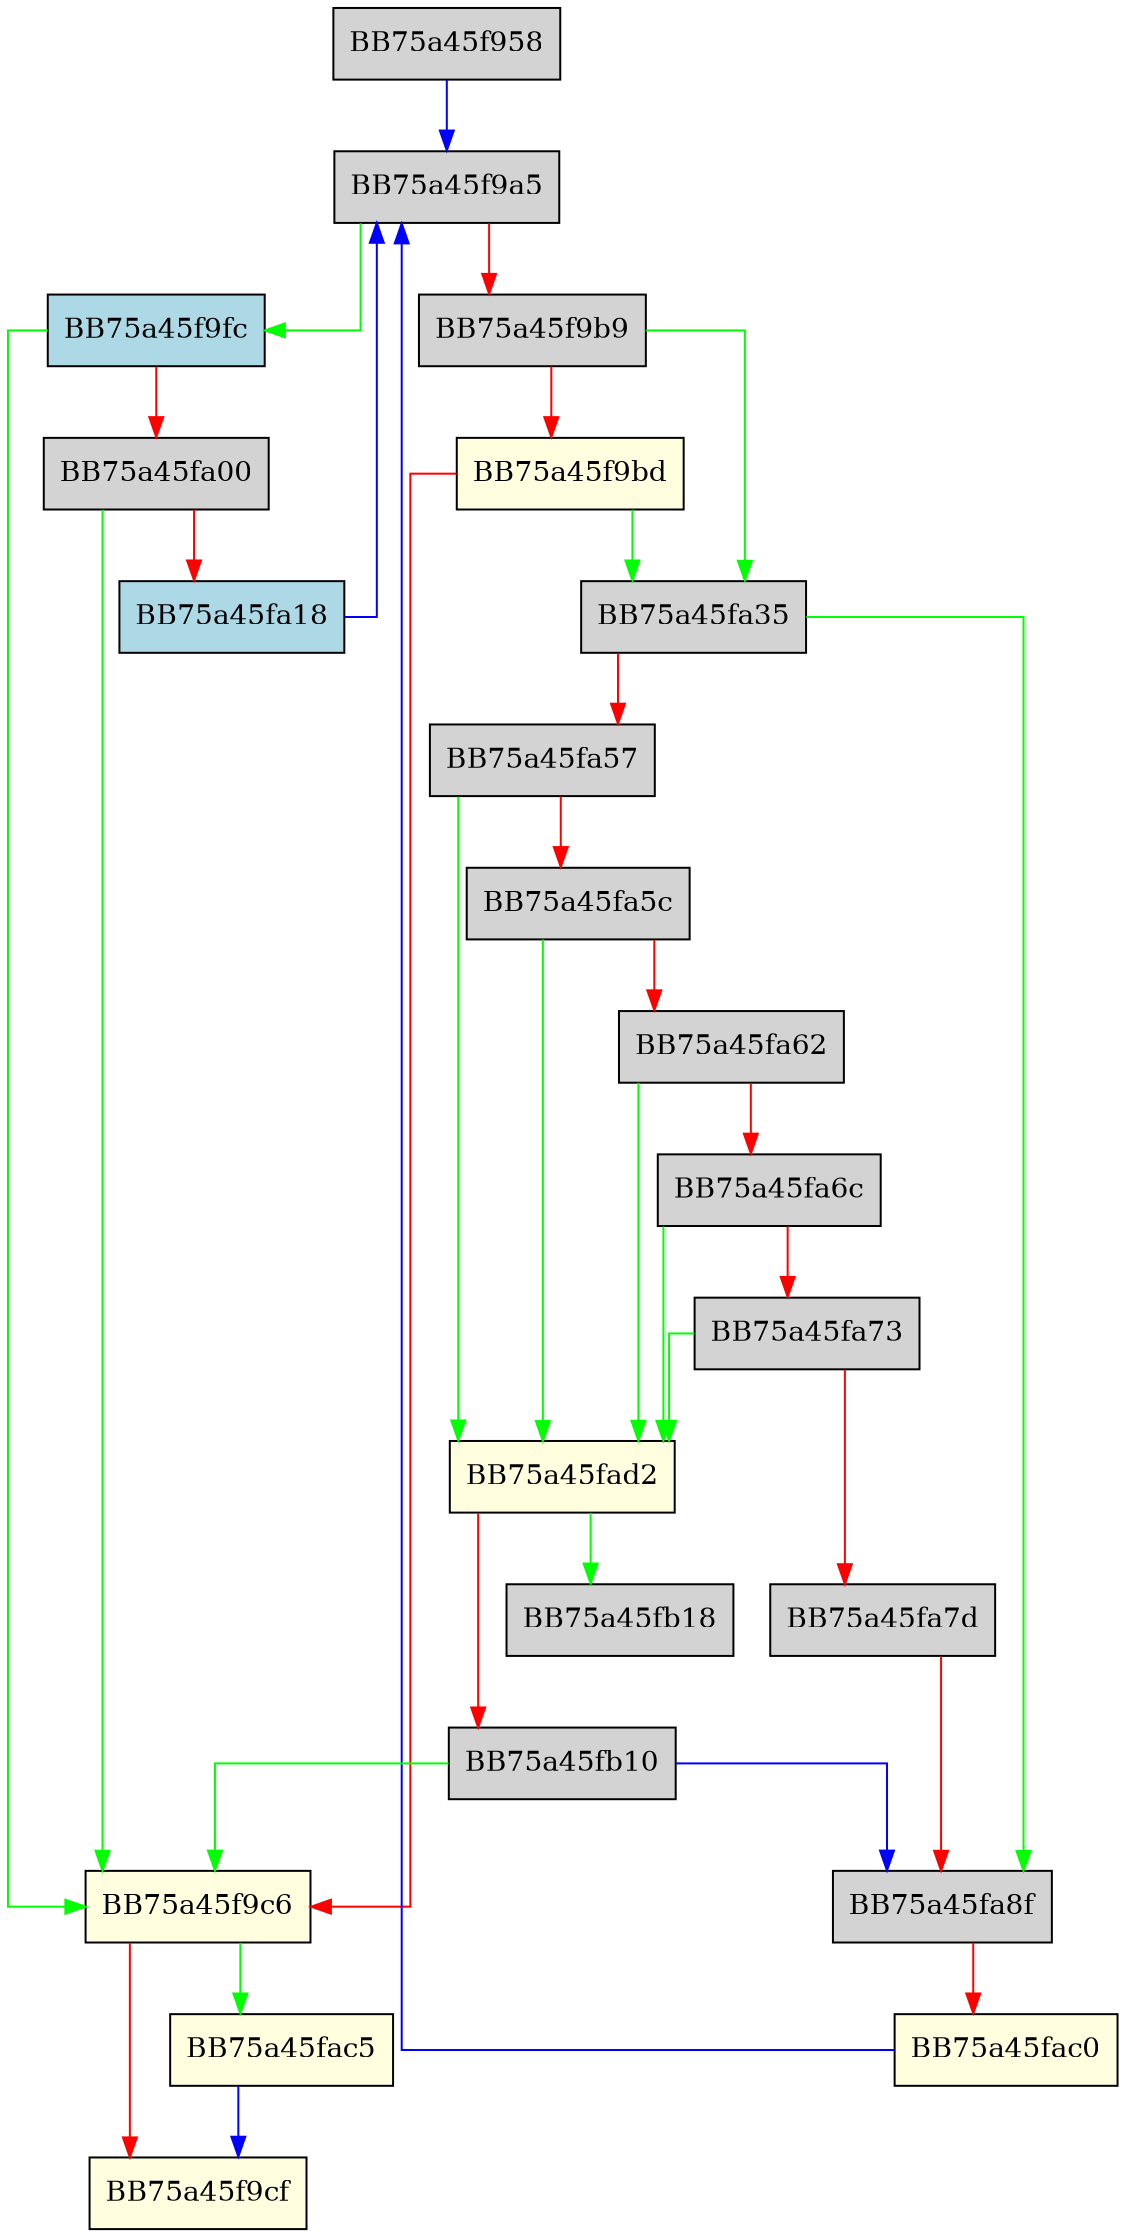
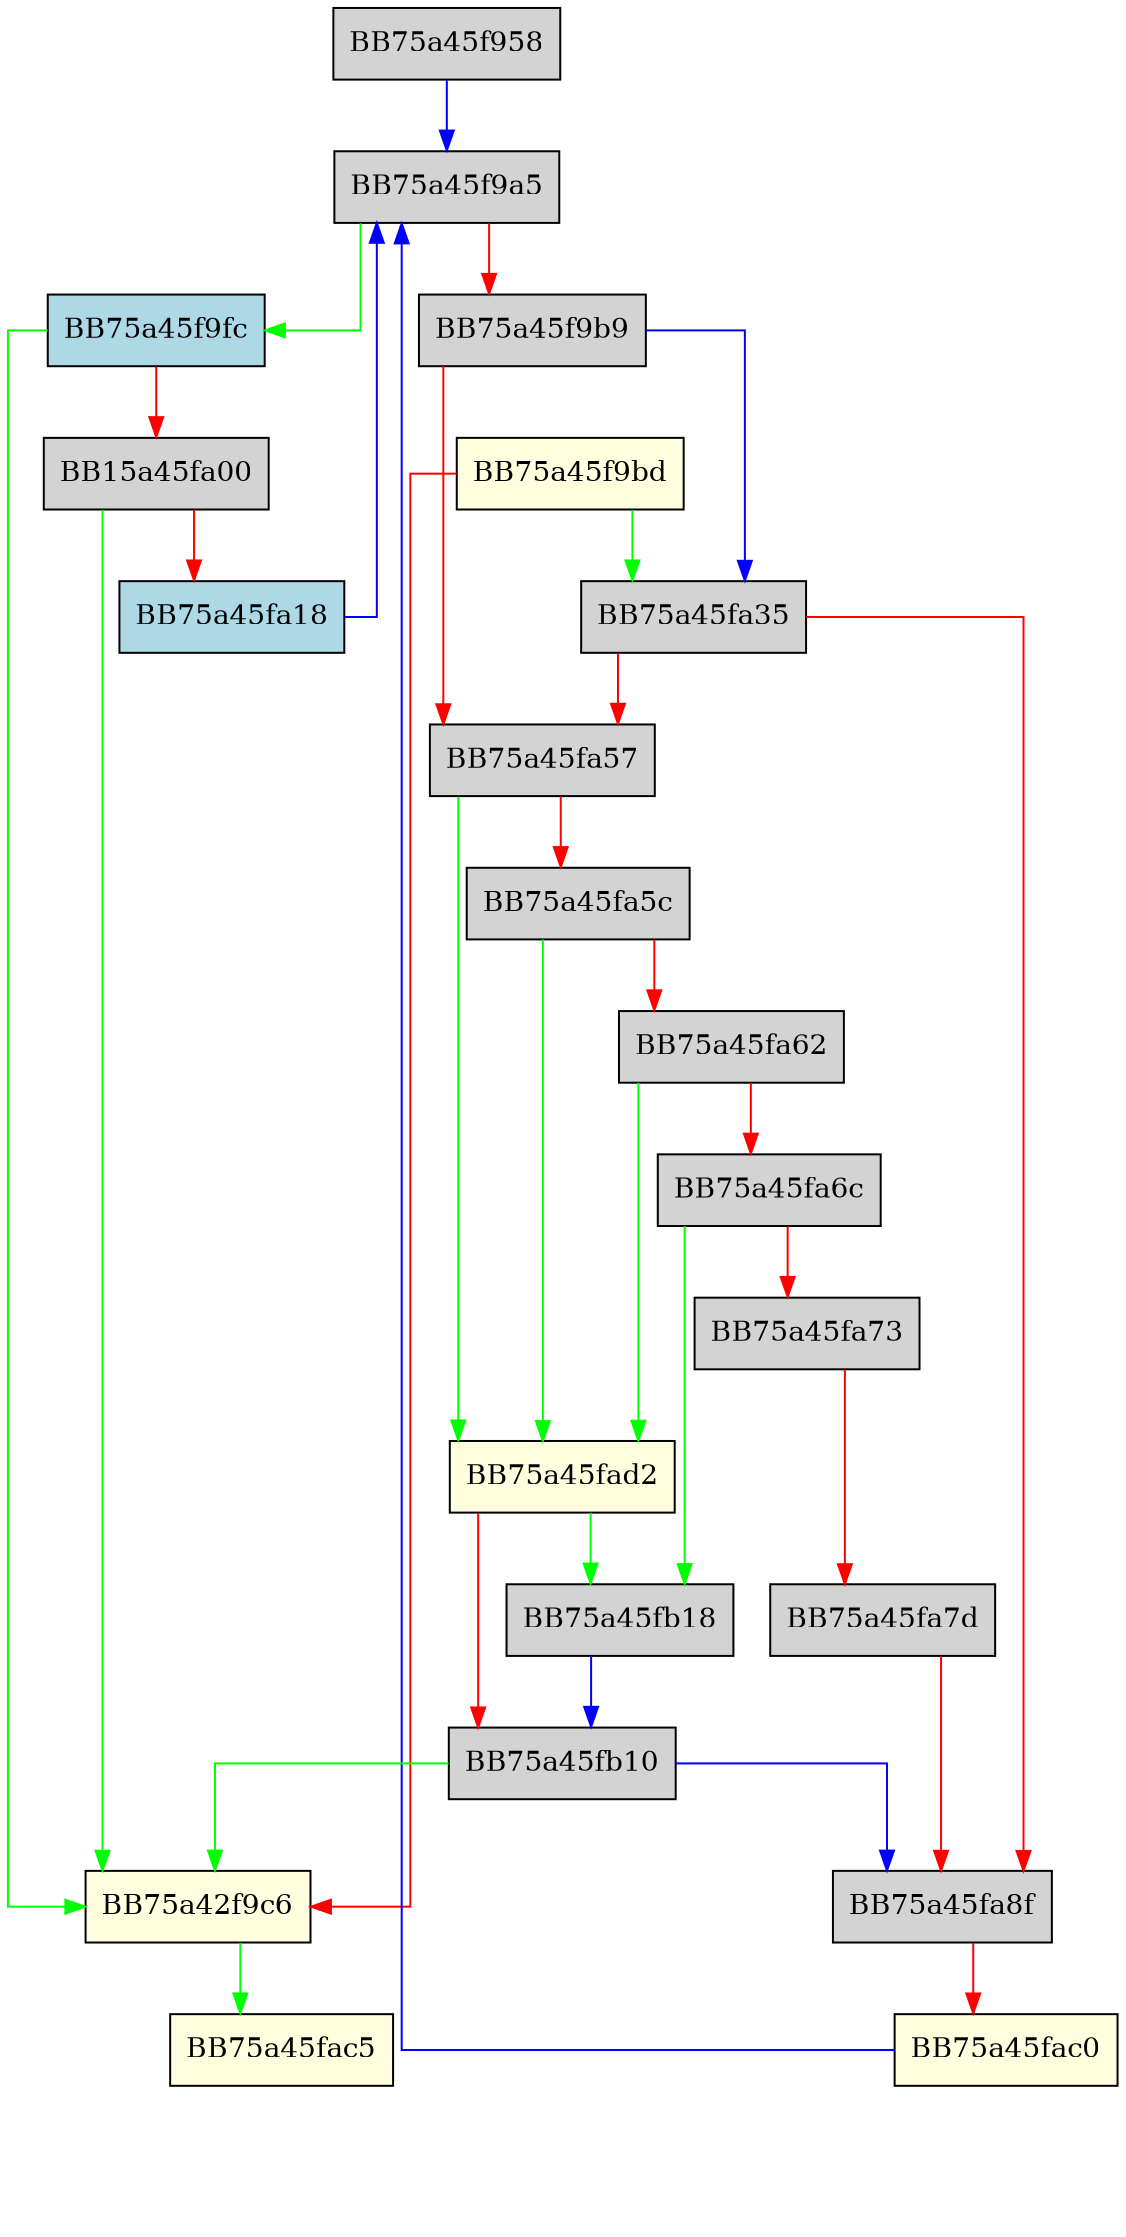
(551, 392) -> (443, 535)
(745, 396) -> (745, 396)
(156, 474) -> (156, 474)
(1024, 1125) -> (1024, 1125)
(663, 1319) -> (685, 1395)
(669, 1364) -> none
none -> (591, 1682)
(198, 1907) -> (198, 1907)
(198, 2193) -> none
